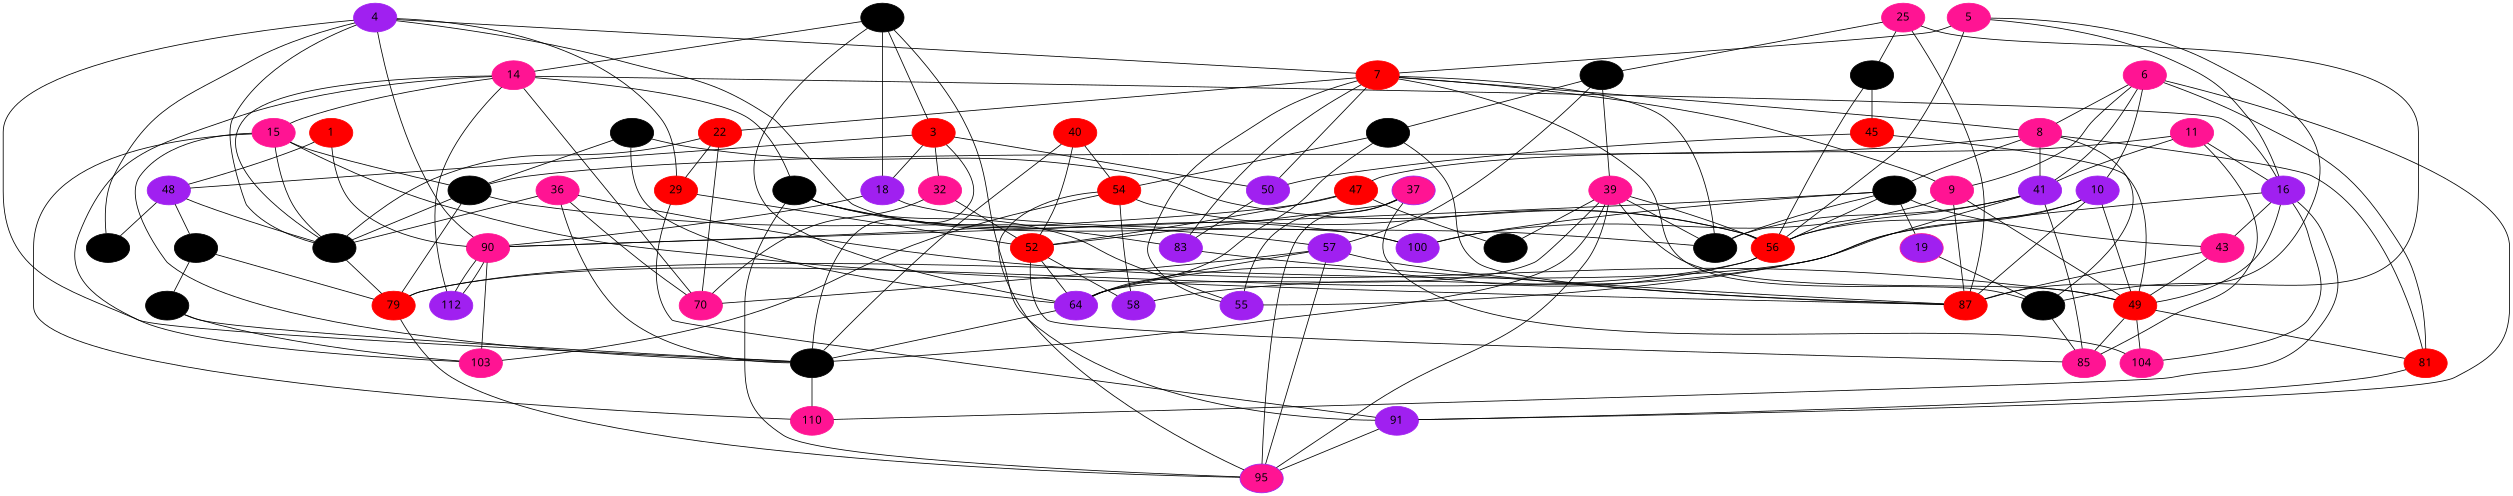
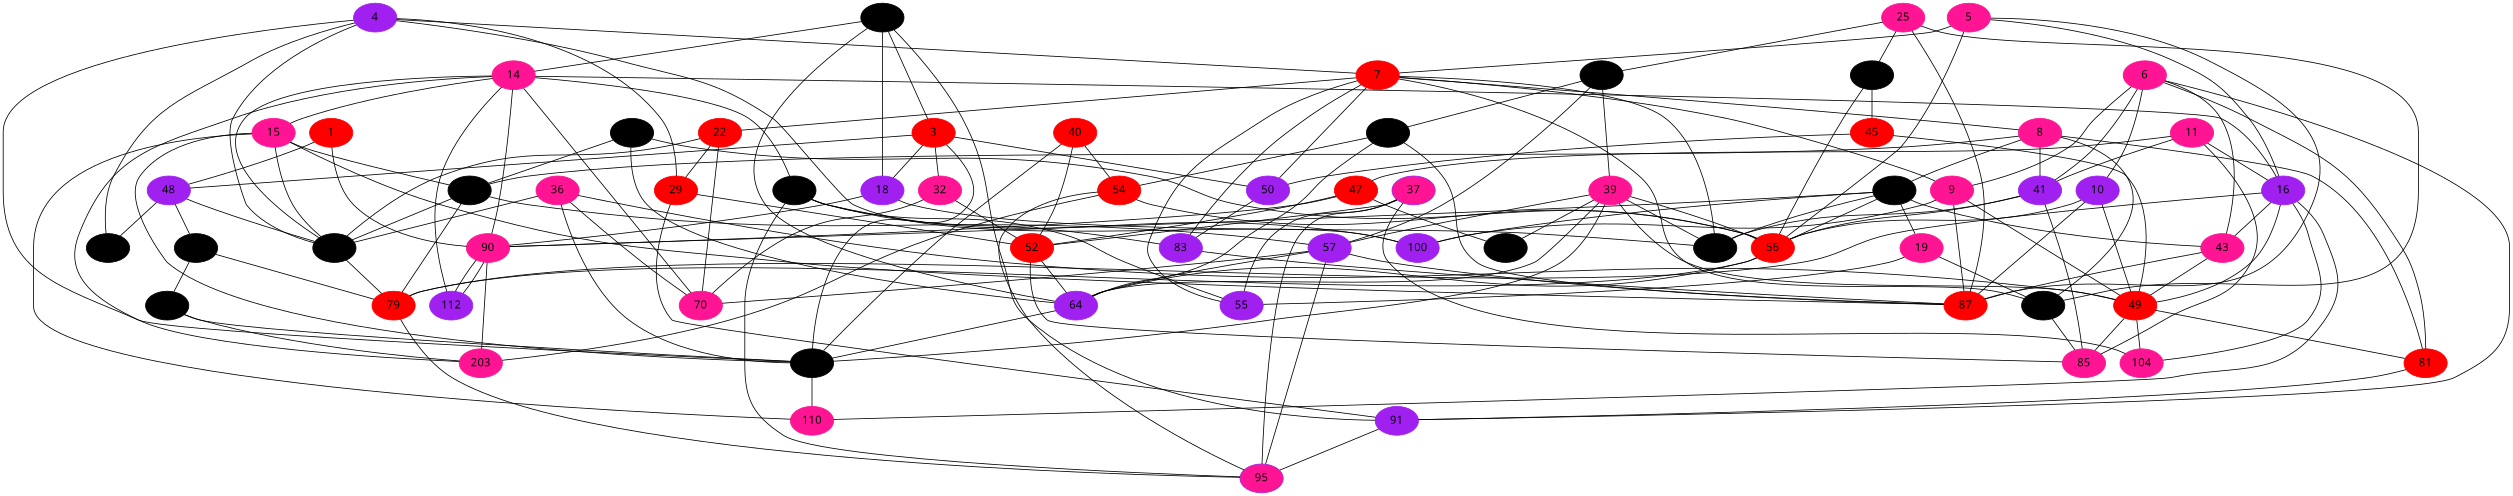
(2092, 104) -> (2230, 141)
(409, 143) -> (506, 151)
(1922, 248) -> (1922, 248)
(1590, 291) -> (1601, 291)
(1134, 306) -> none
(1463, 356) -> (1445, 222)
(481, 363) -> (481, 363)
